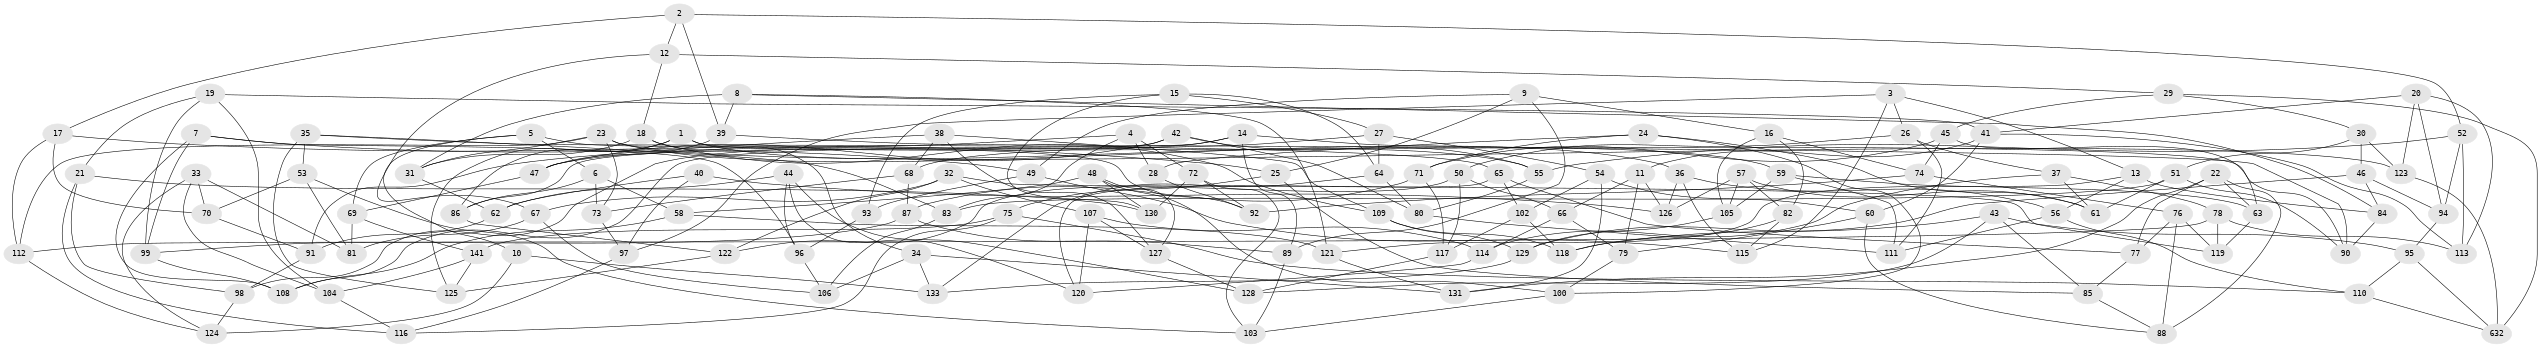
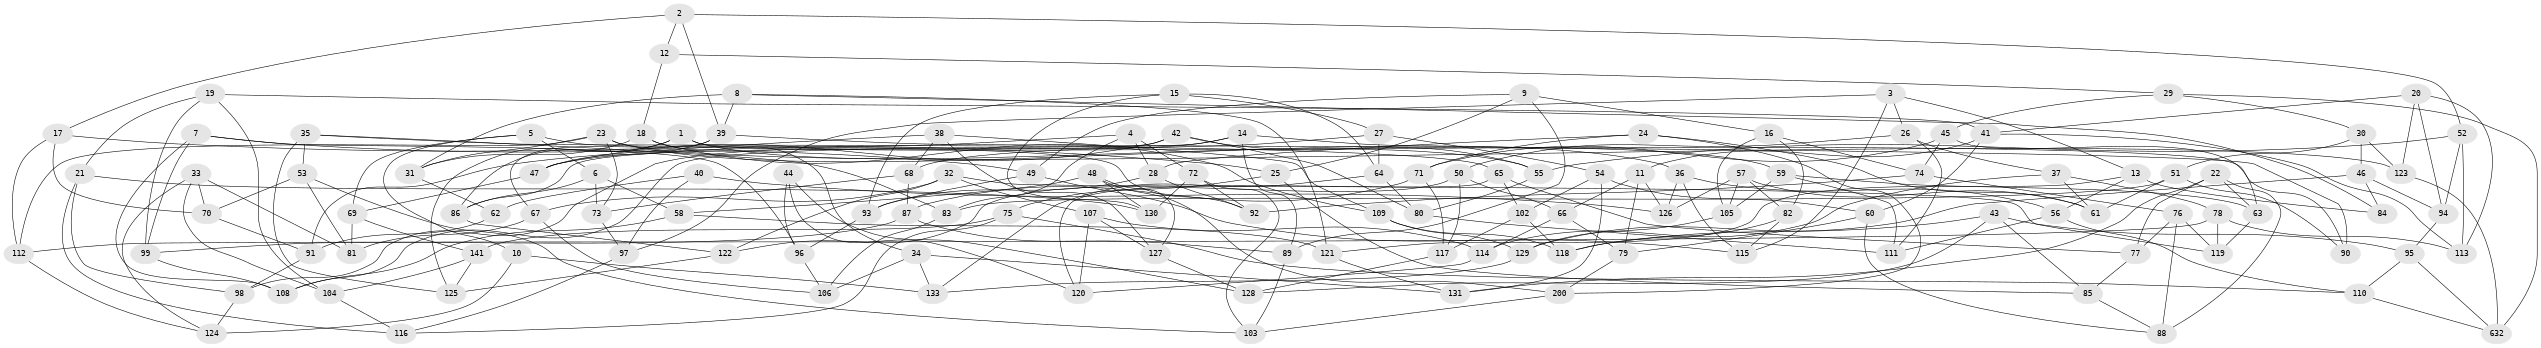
(425, 124) -> (587, 147)
(700, 186) -> none
none -> (1008, 190)
(2364, 233) -> none
(1559, 294) -> (1559, 294)
